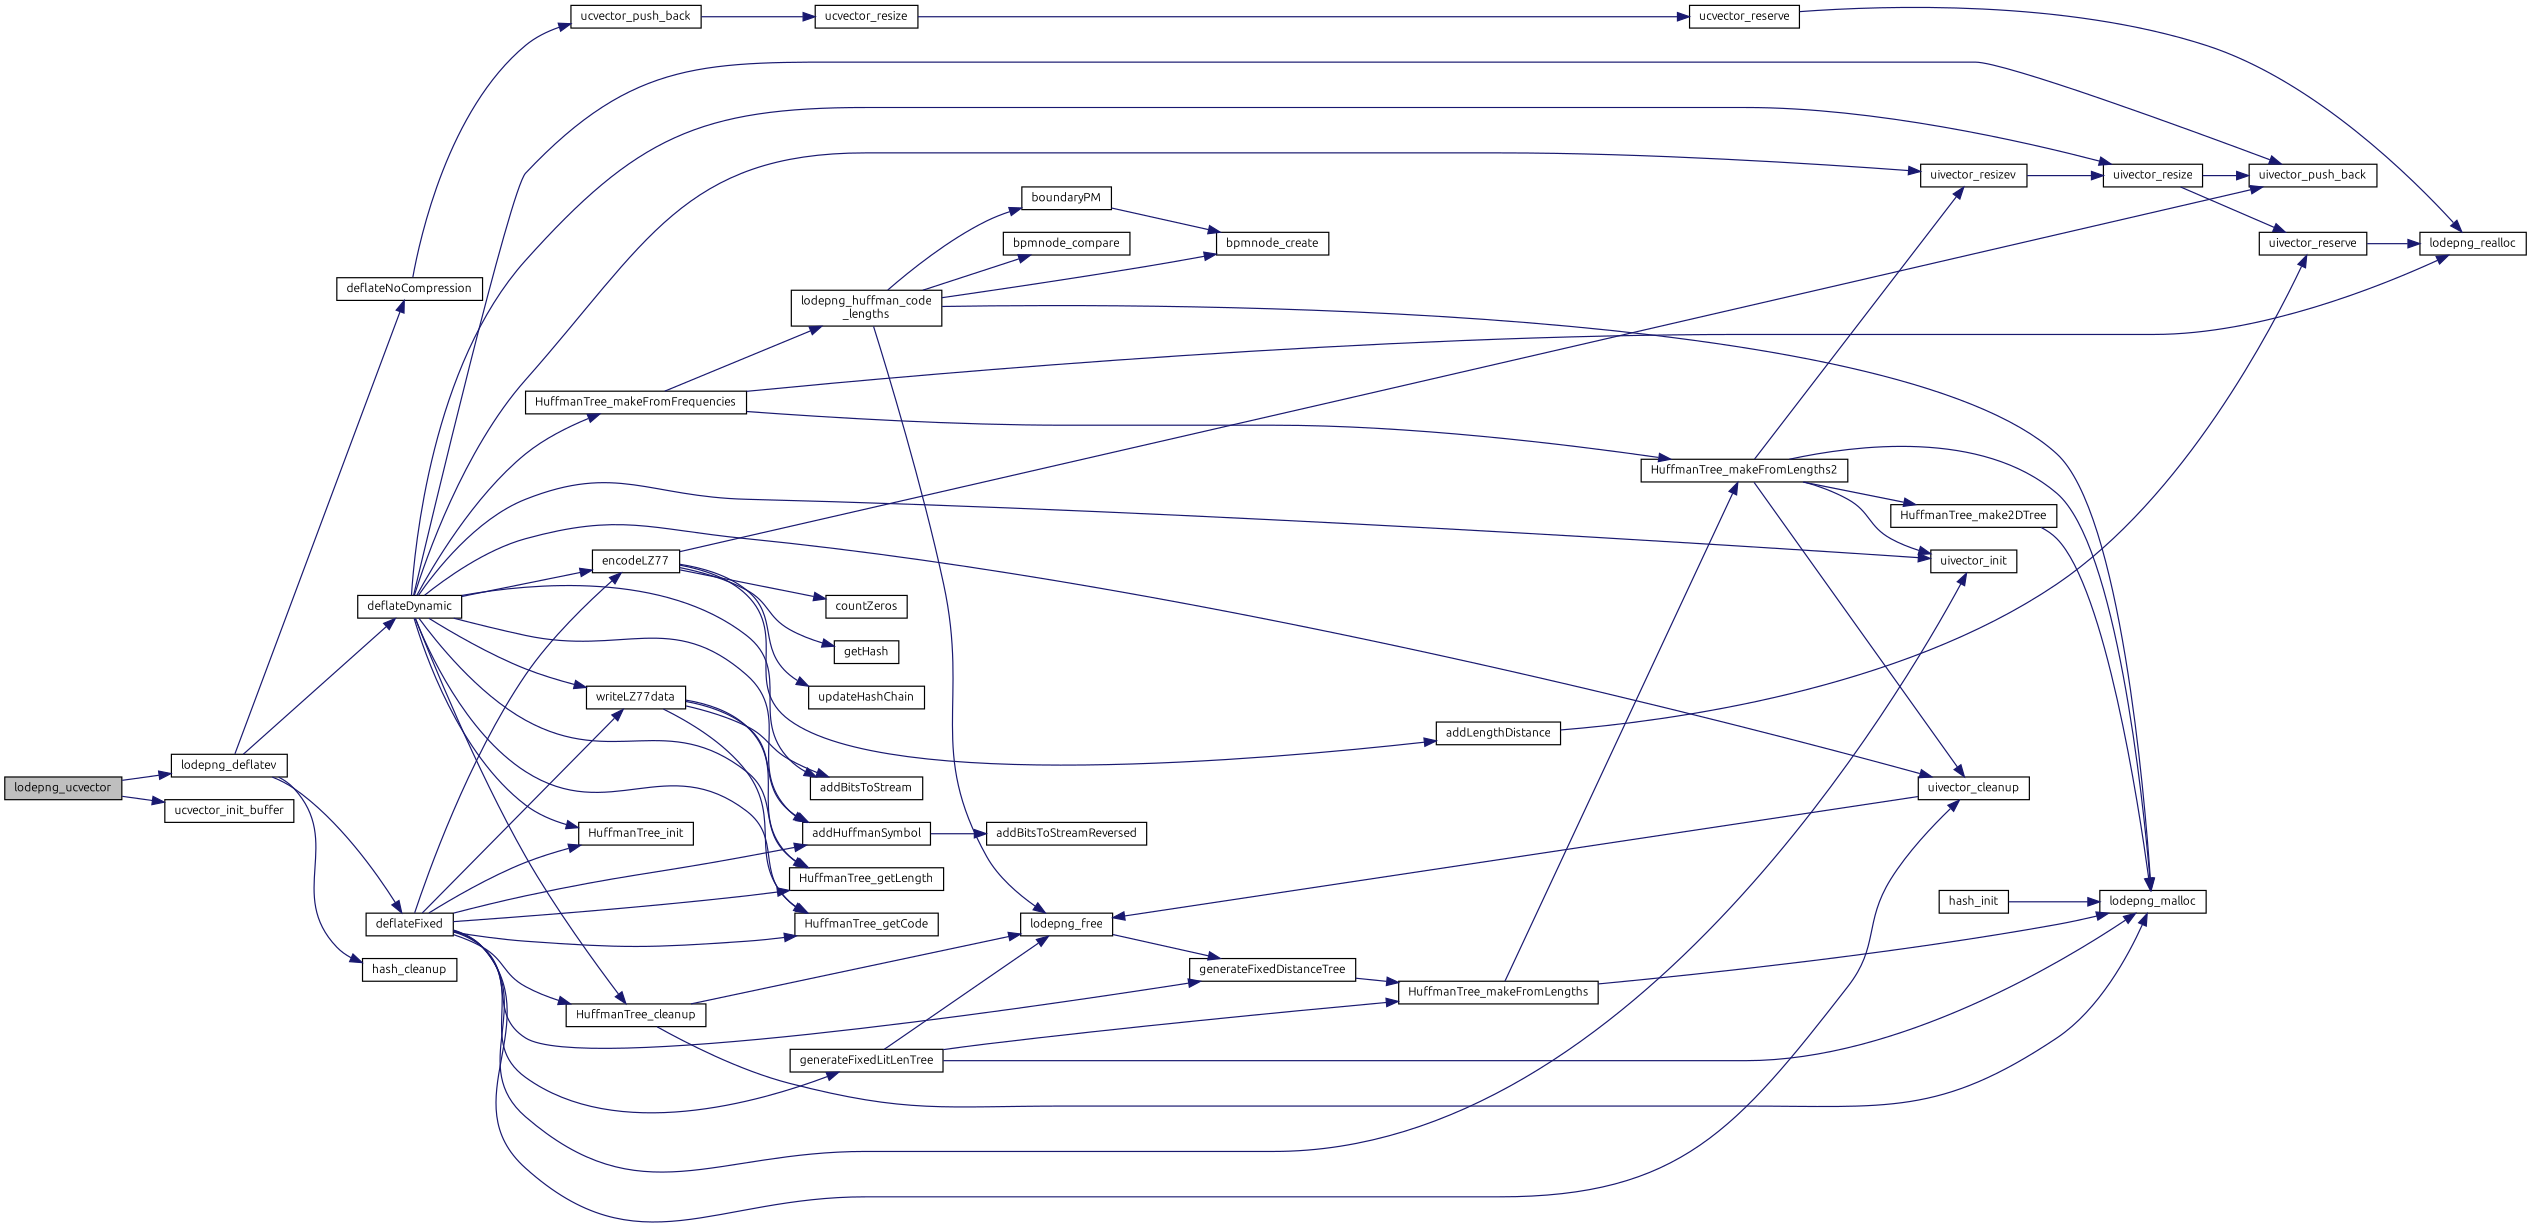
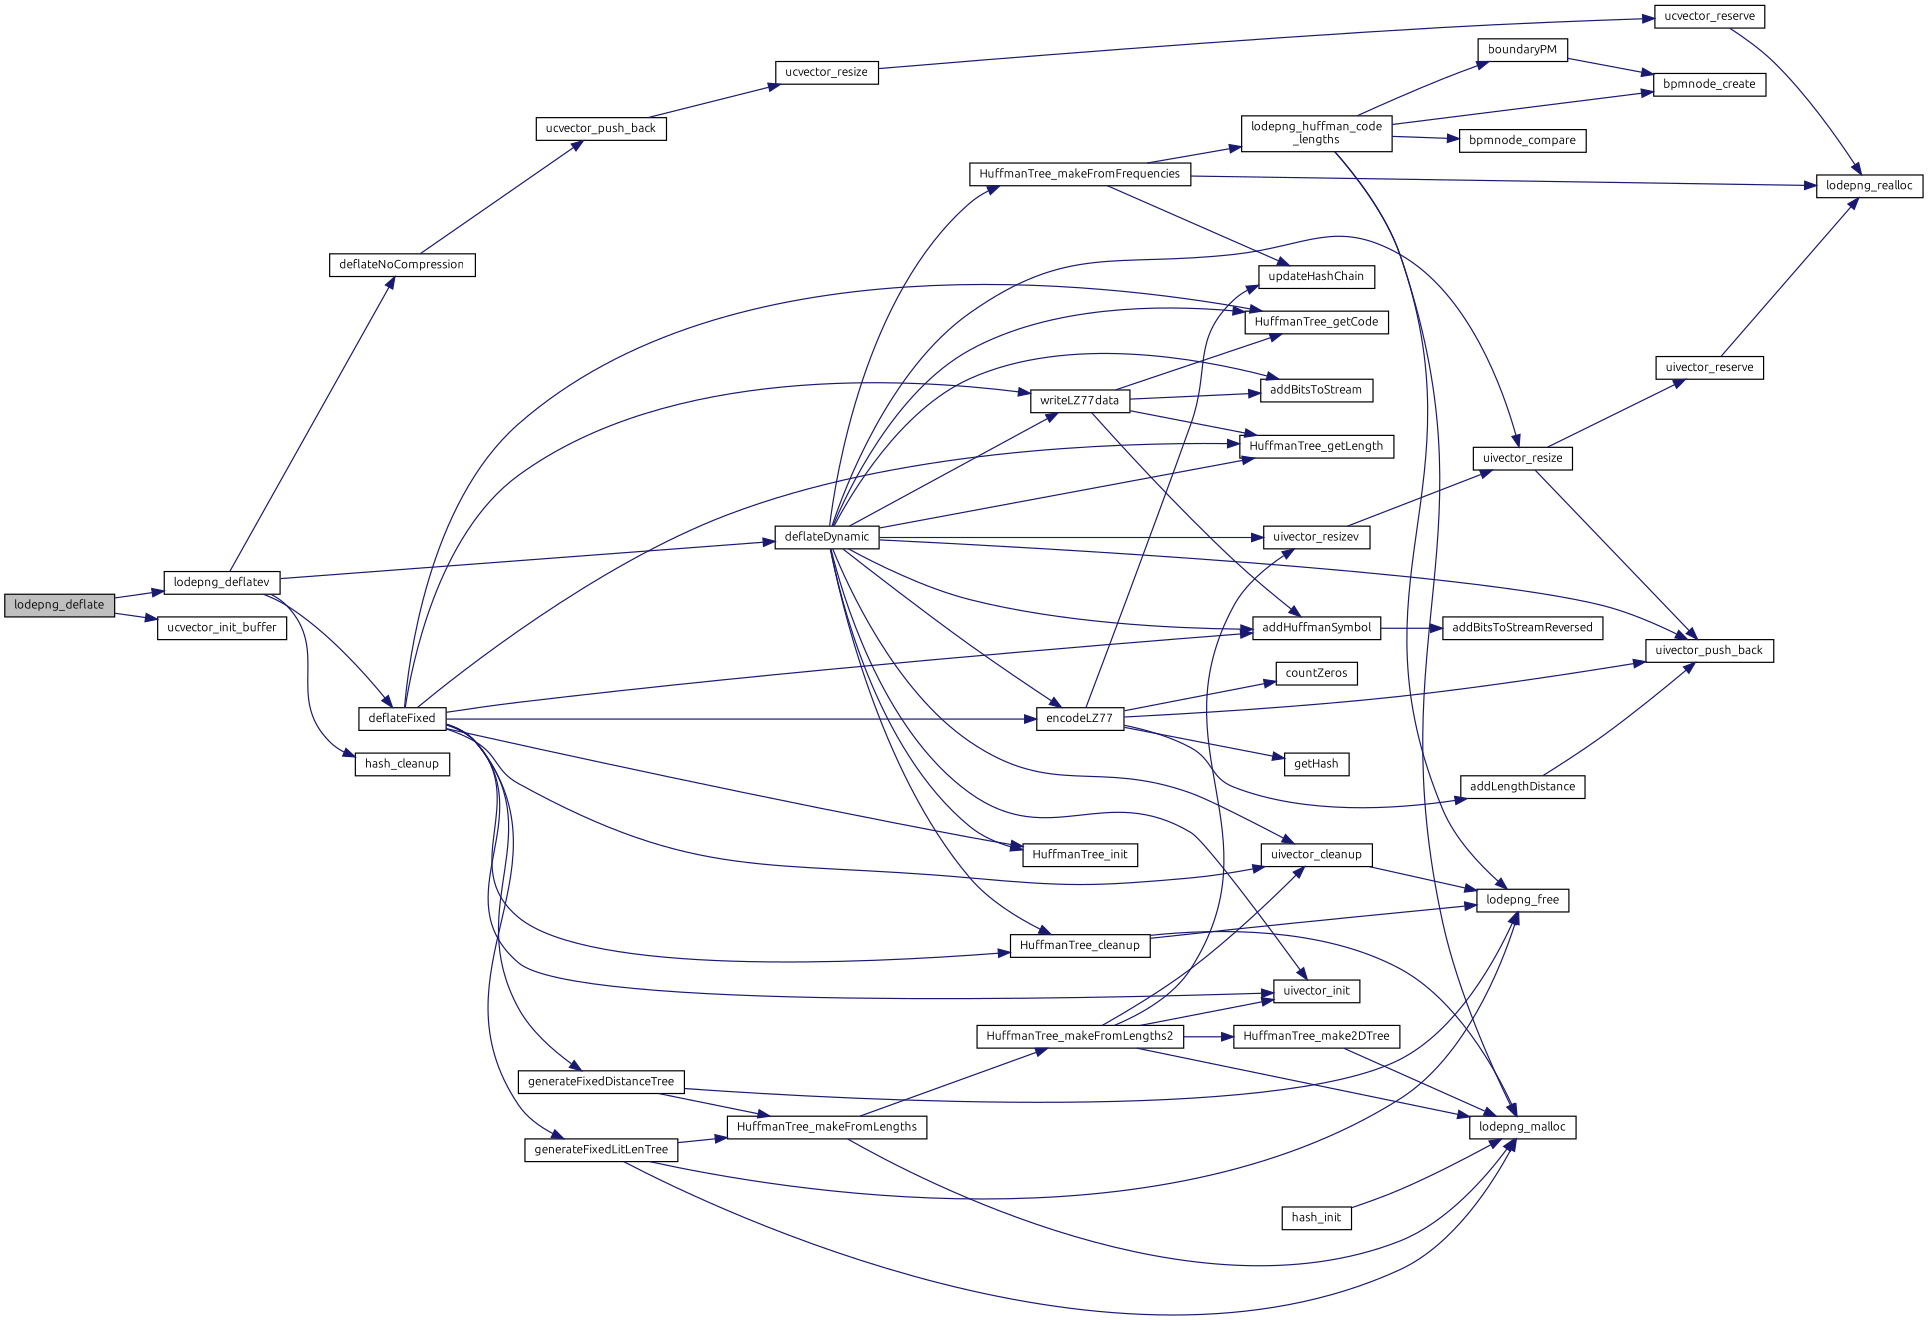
(1180, 425) -> (1193, 223)
(2006, 614) -> (1617, 726)
(63, 788) -> (60, 606)
(1161, 945) -> (1134, 1100)
